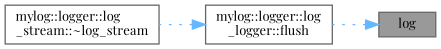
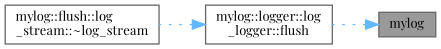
(82, 25) -> (82, 25)
(407, 25) -> (407, 25)
